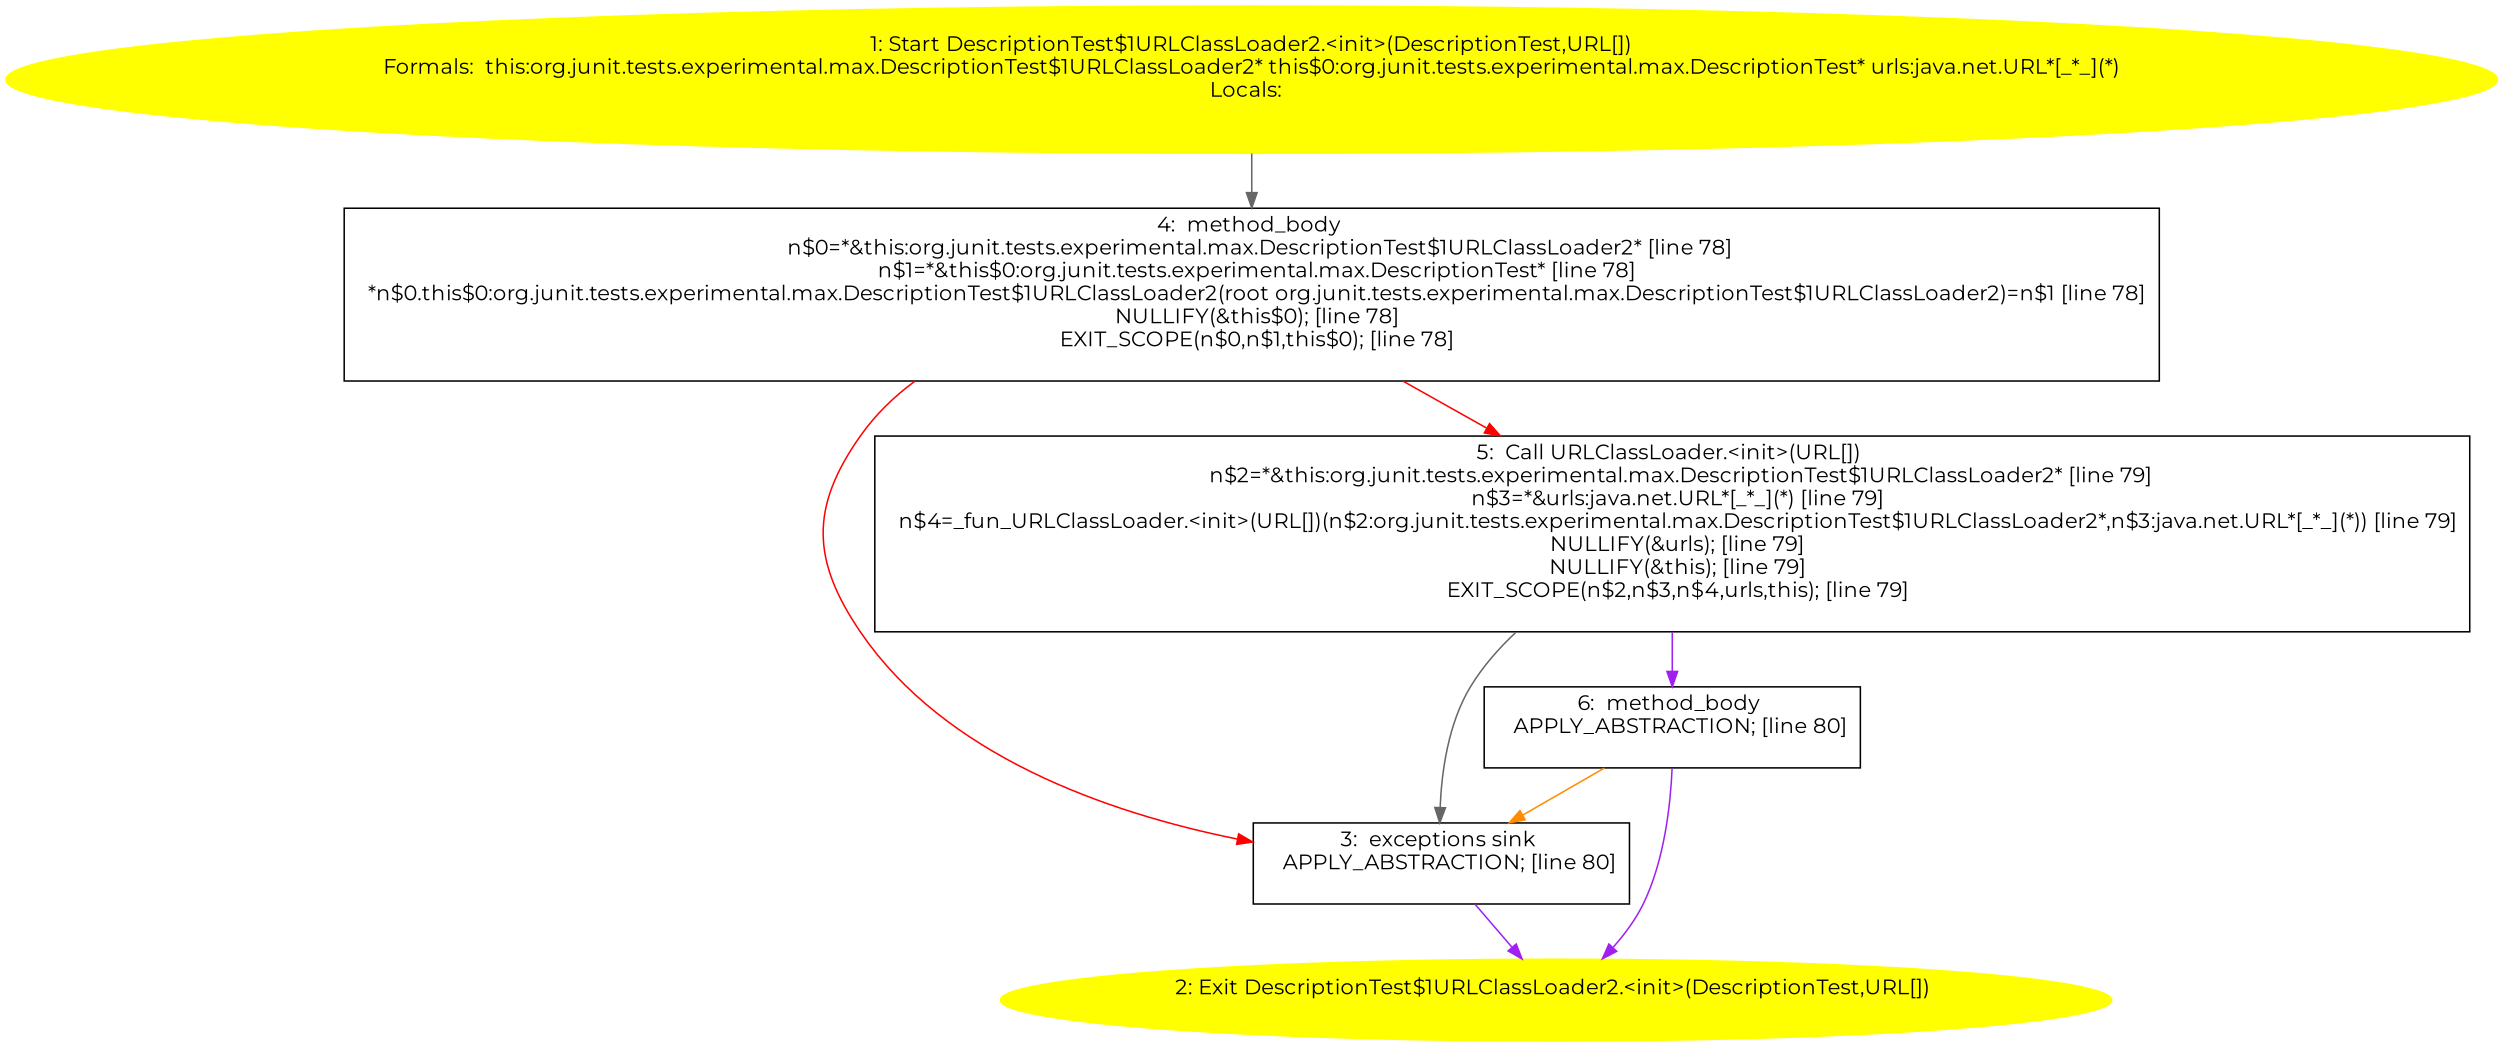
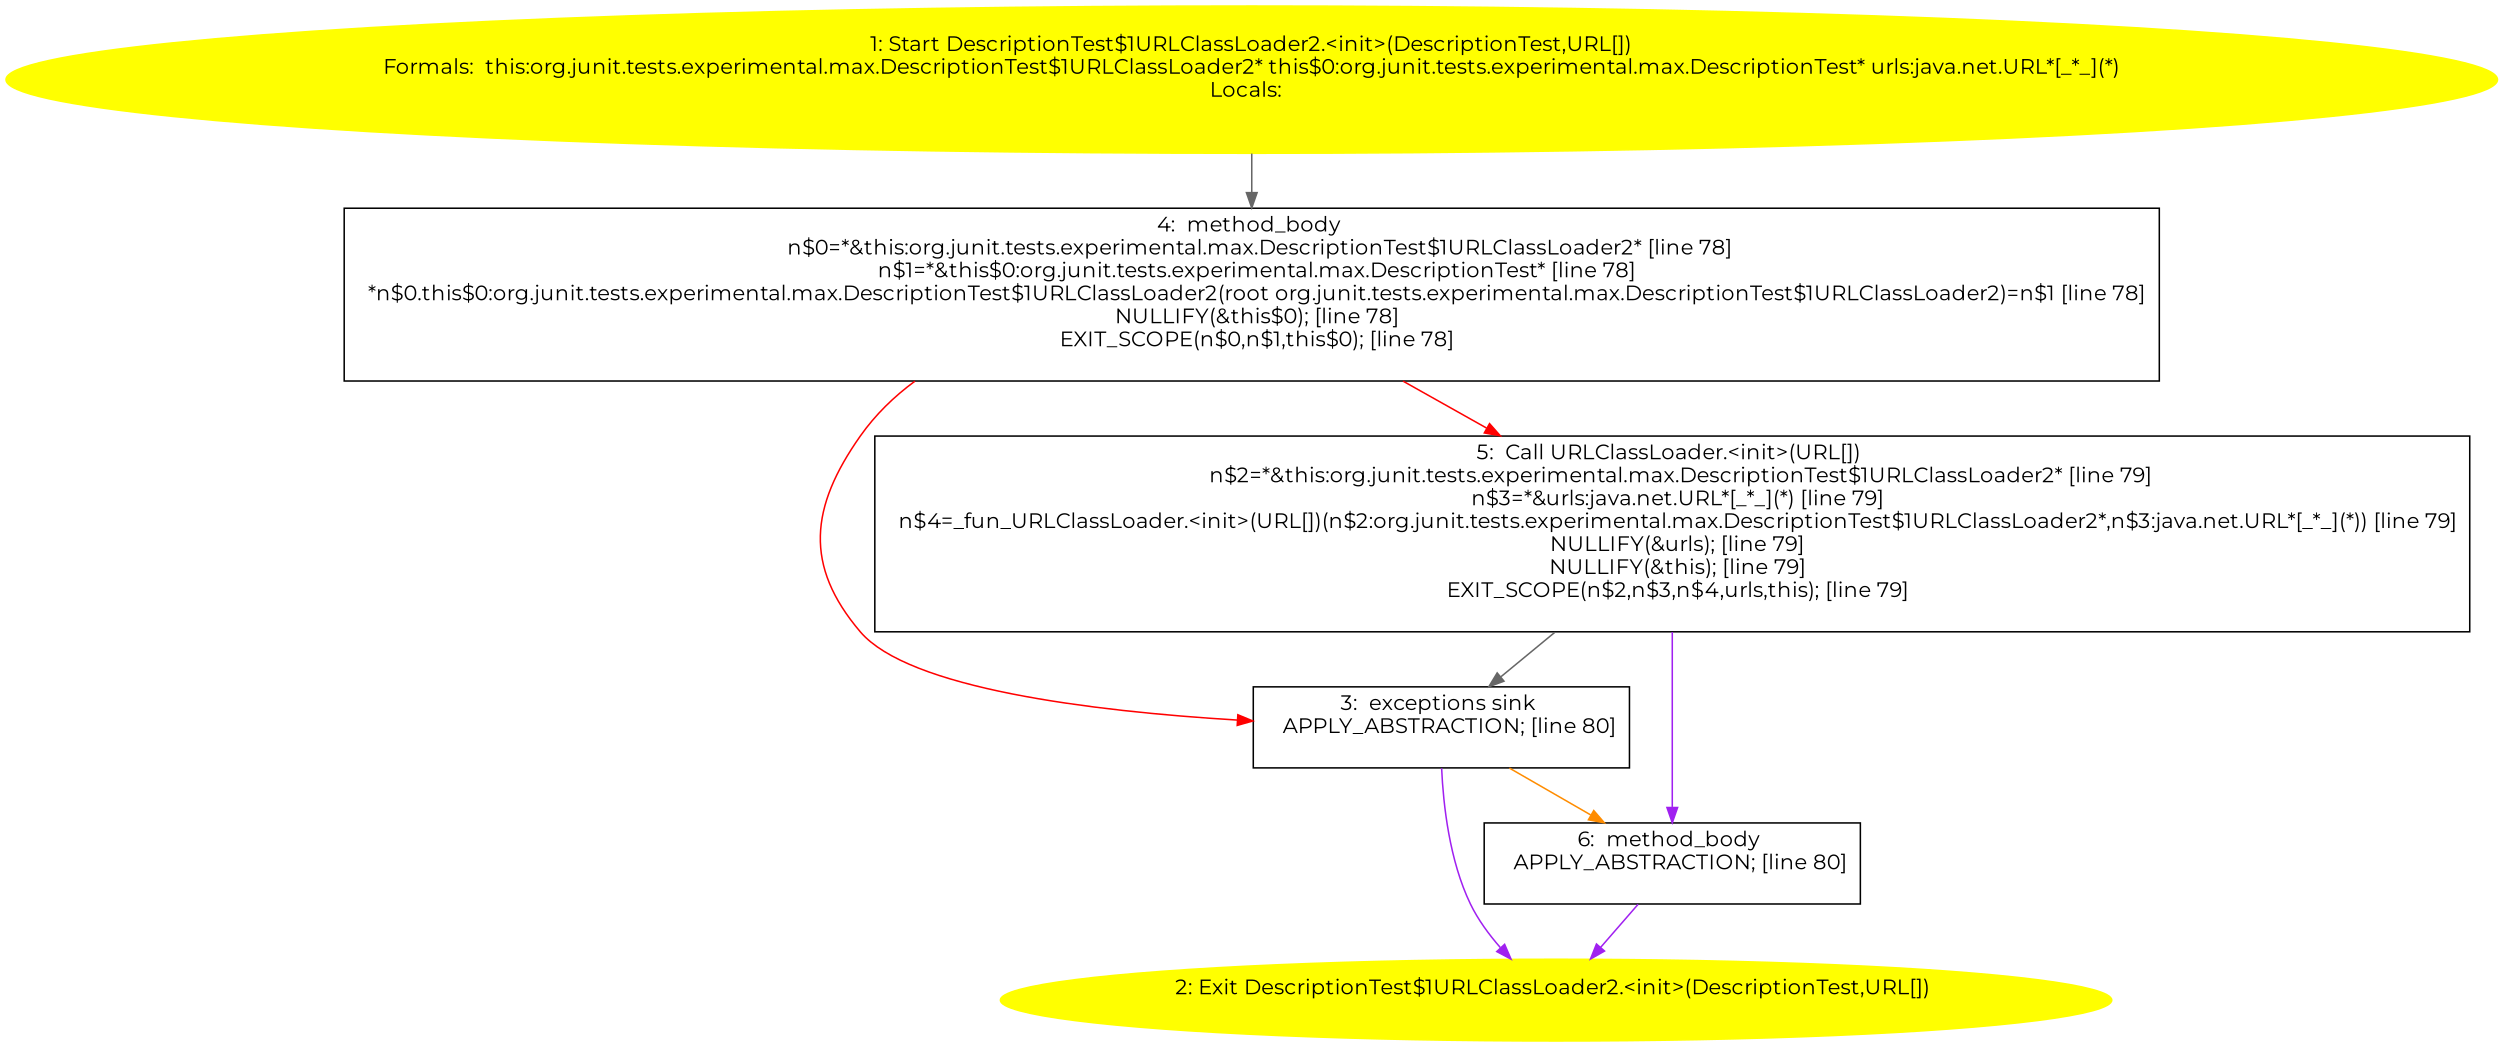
(1564, 792) -> (1550, 792)
